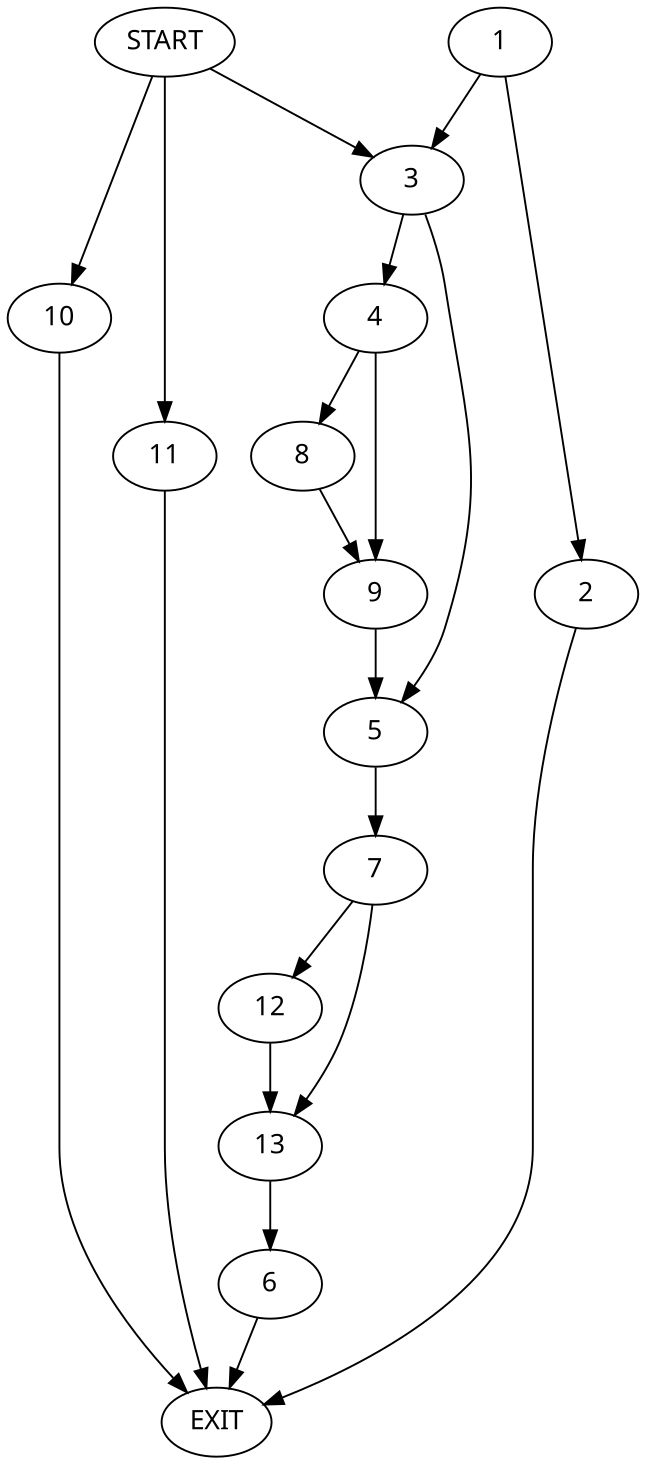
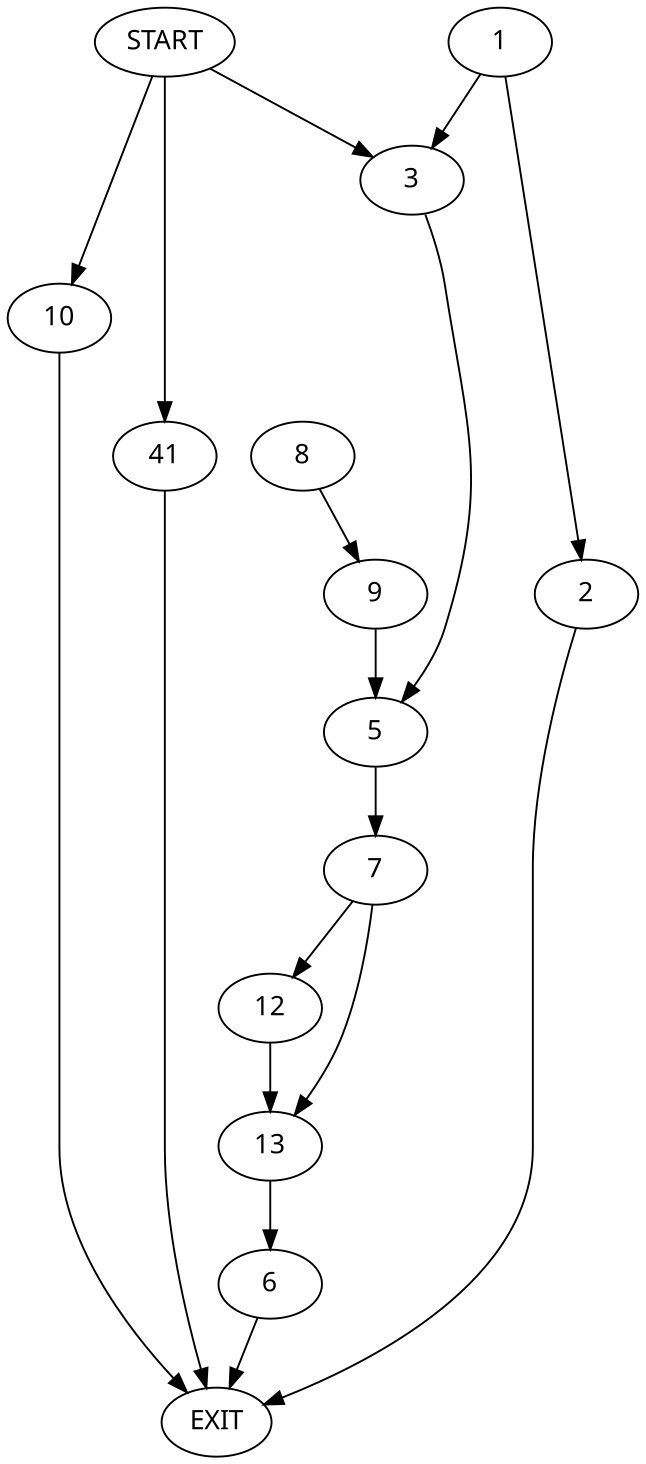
(376, 318) -> none
(165, 456) -> (165, 456)
